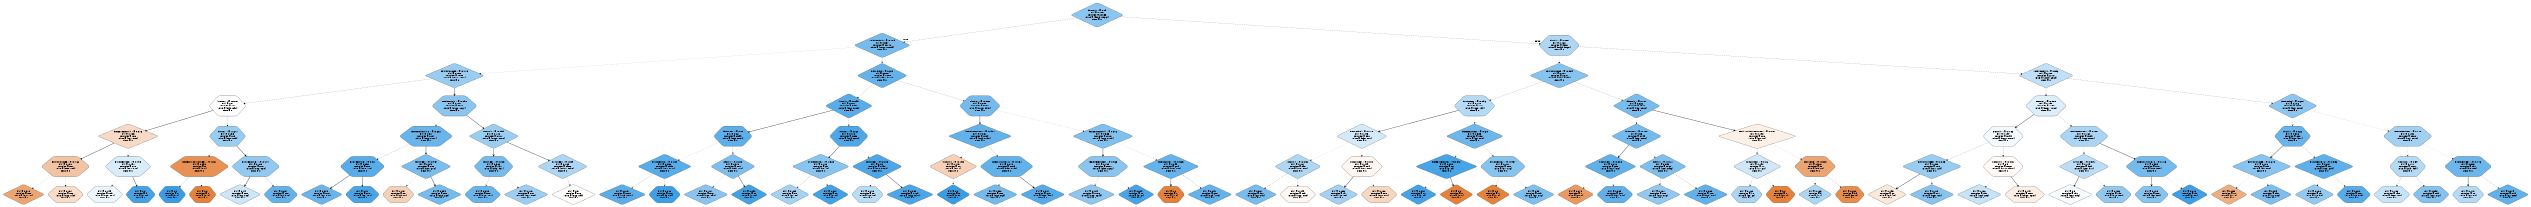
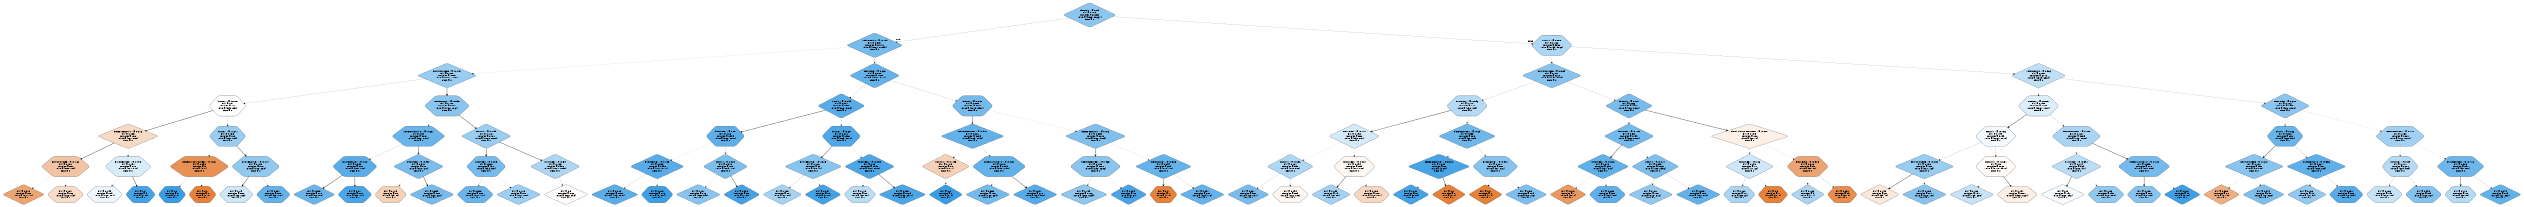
(240, 195) -> (236, 195)
